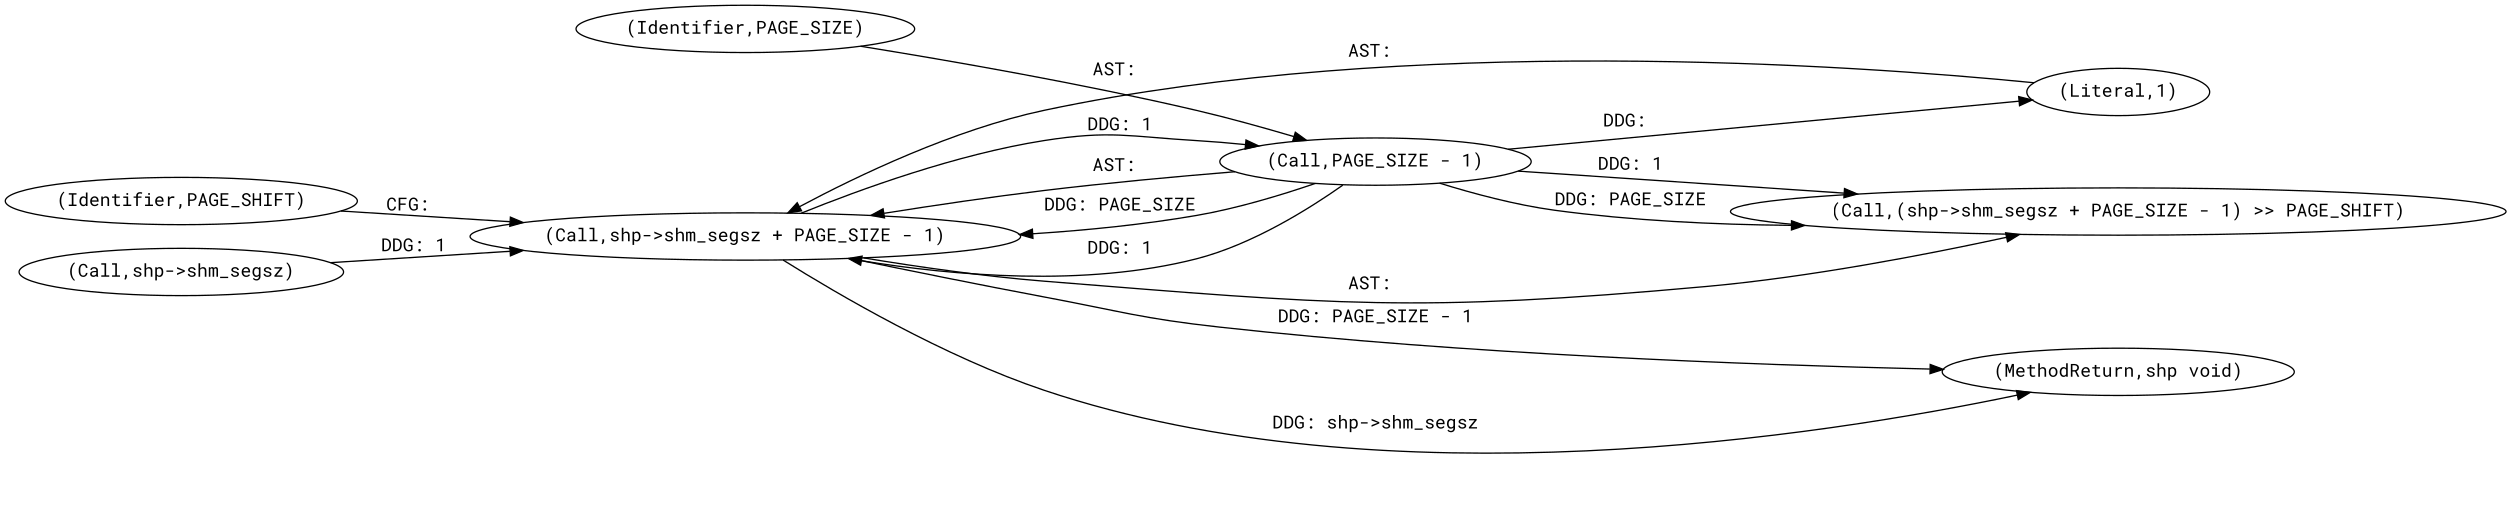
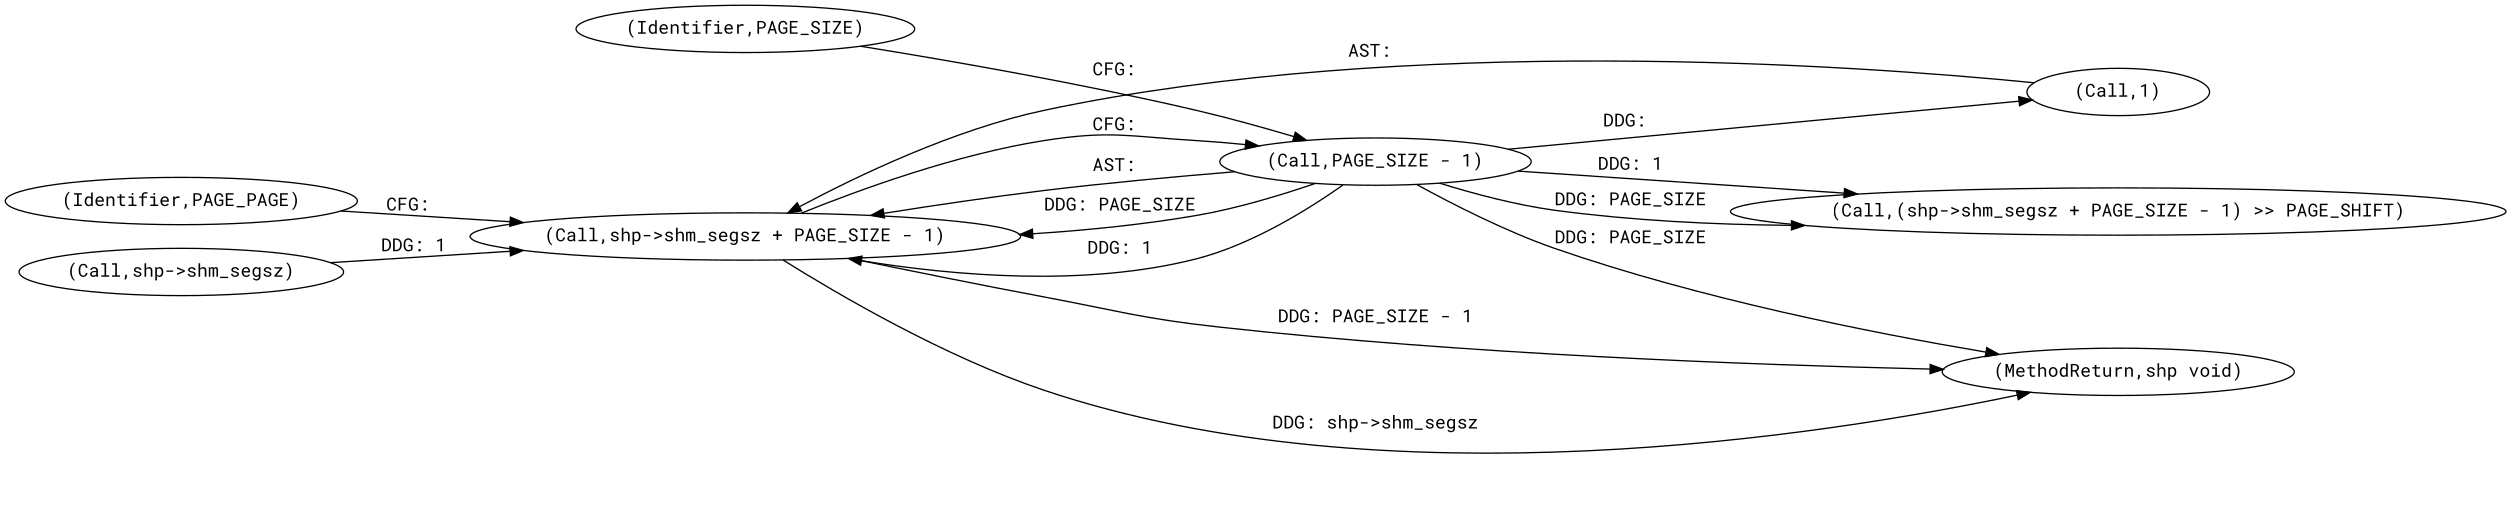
(1120, 70) -> (1120, 70)
(2118, 92) -> (2118, 92)
(1120, 125) -> (1120, 125)
(181, 201) -> (181, 201)
none -> (1694, 290)
(1436, 303) -> none
